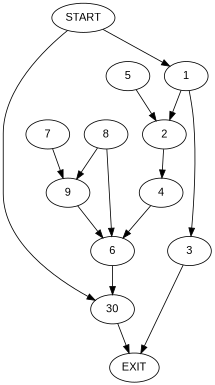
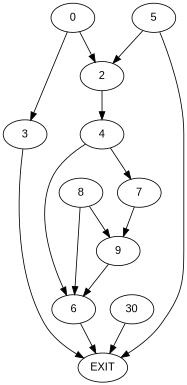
(83, 18) -> none
(186, 76) -> (73, 18)
none -> (118, 160)
none -> (184, 201)
(113, 276) -> (86, 335)
